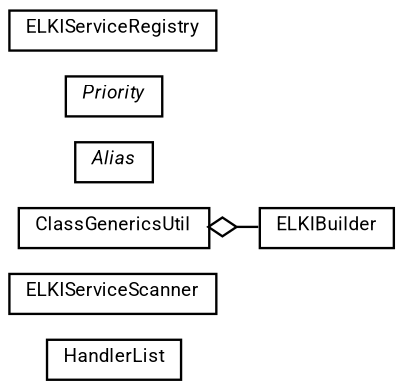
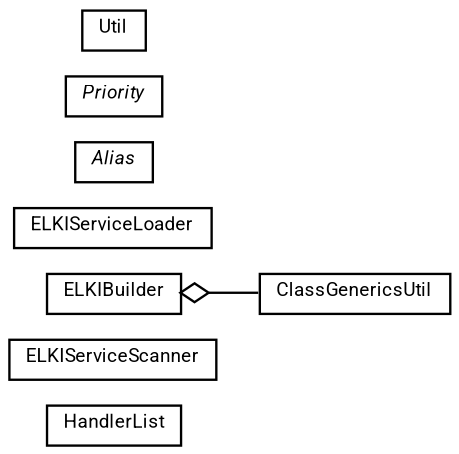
(113, 29) -> none
none -> (113, 29)
none -> (113, 227)
(248, 227) -> (233, 293)
